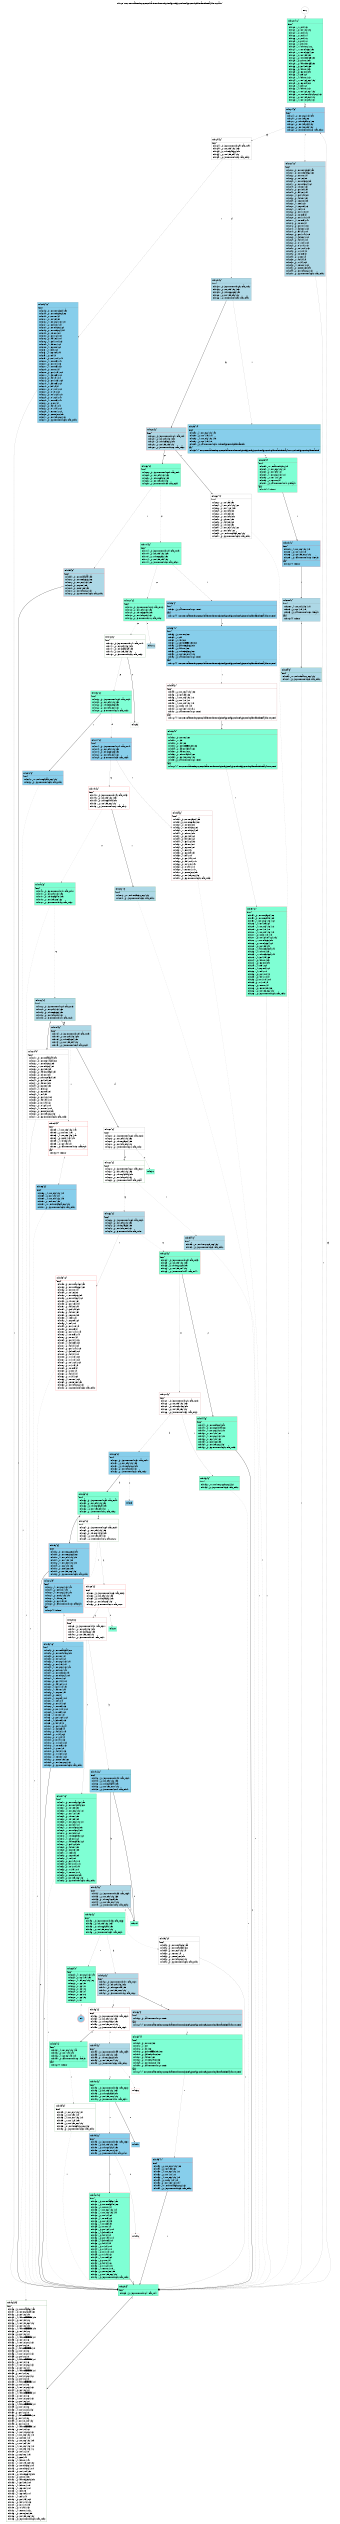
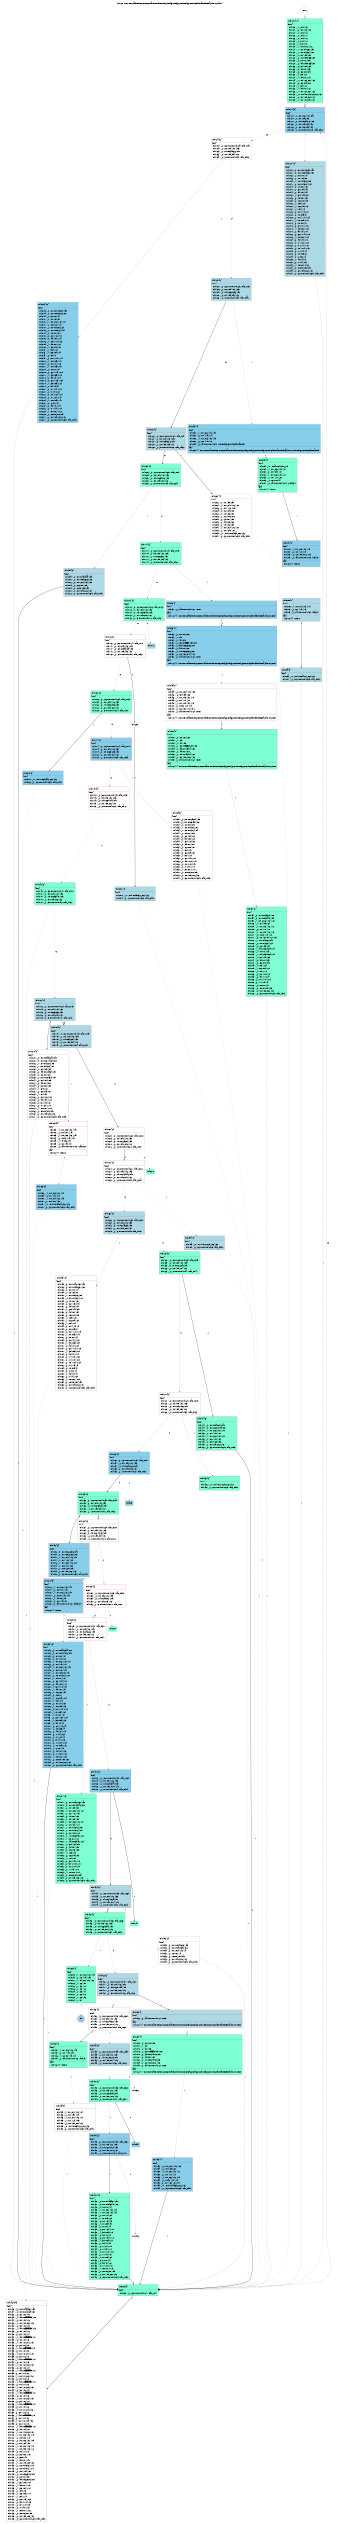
(301, 582) -> none
(122, 848) -> (135, 807)
(132, 1914) -> (108, 1910)
(40, 1963) -> none
